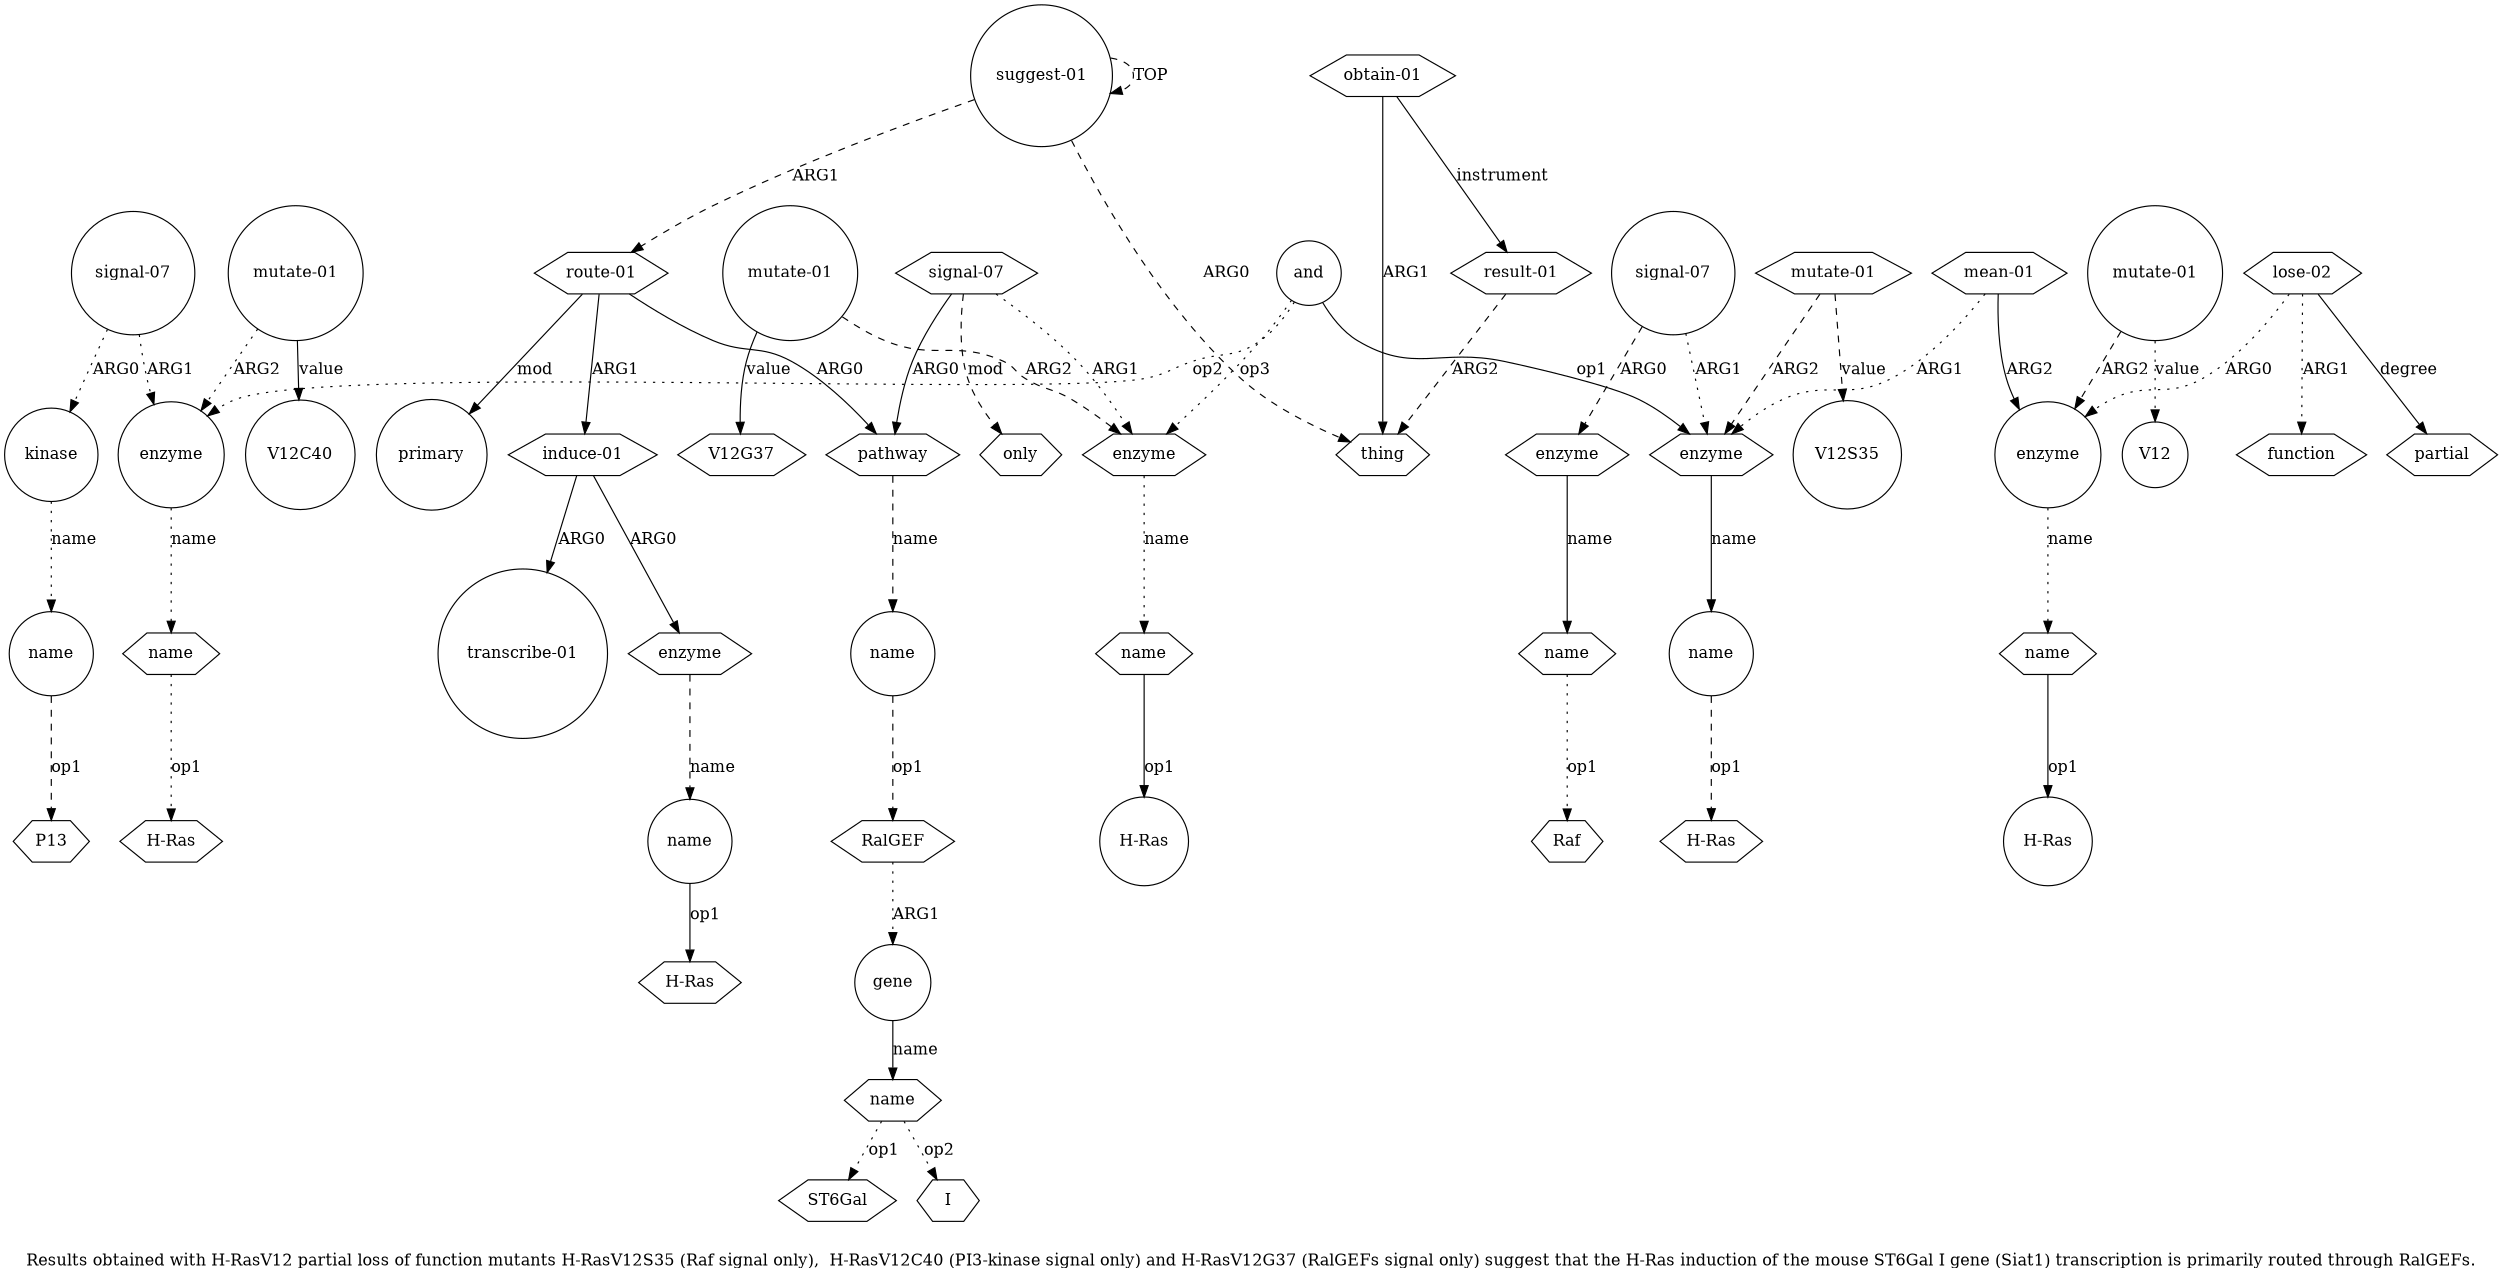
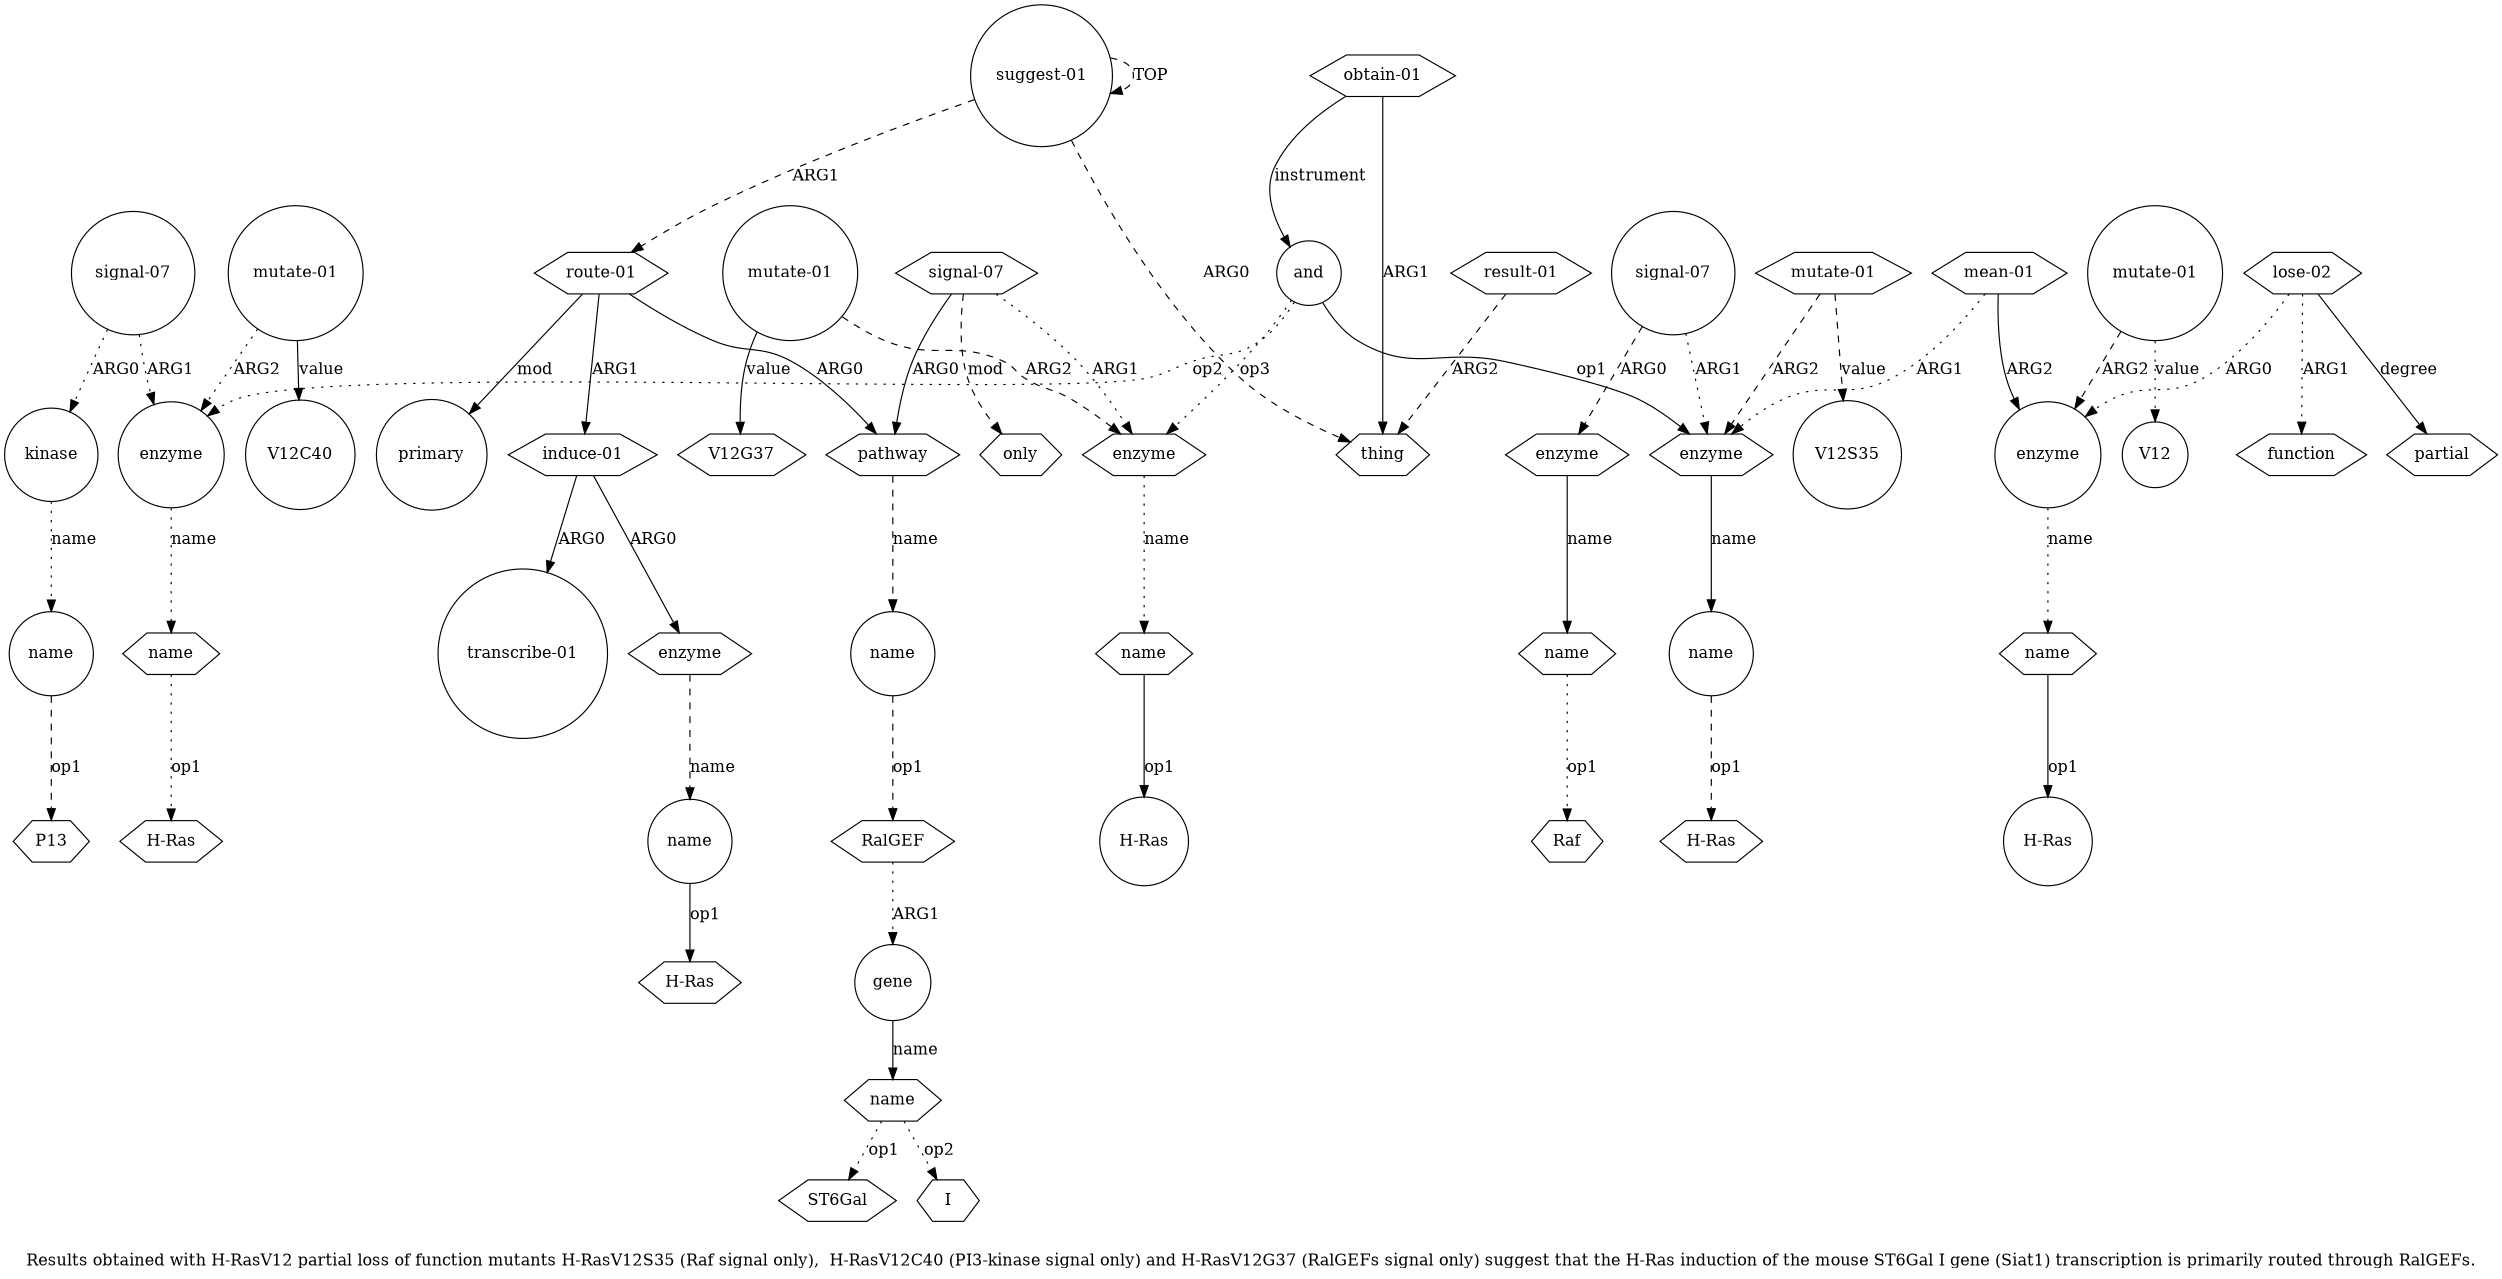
(1449, 170) -> (1282, 155)
